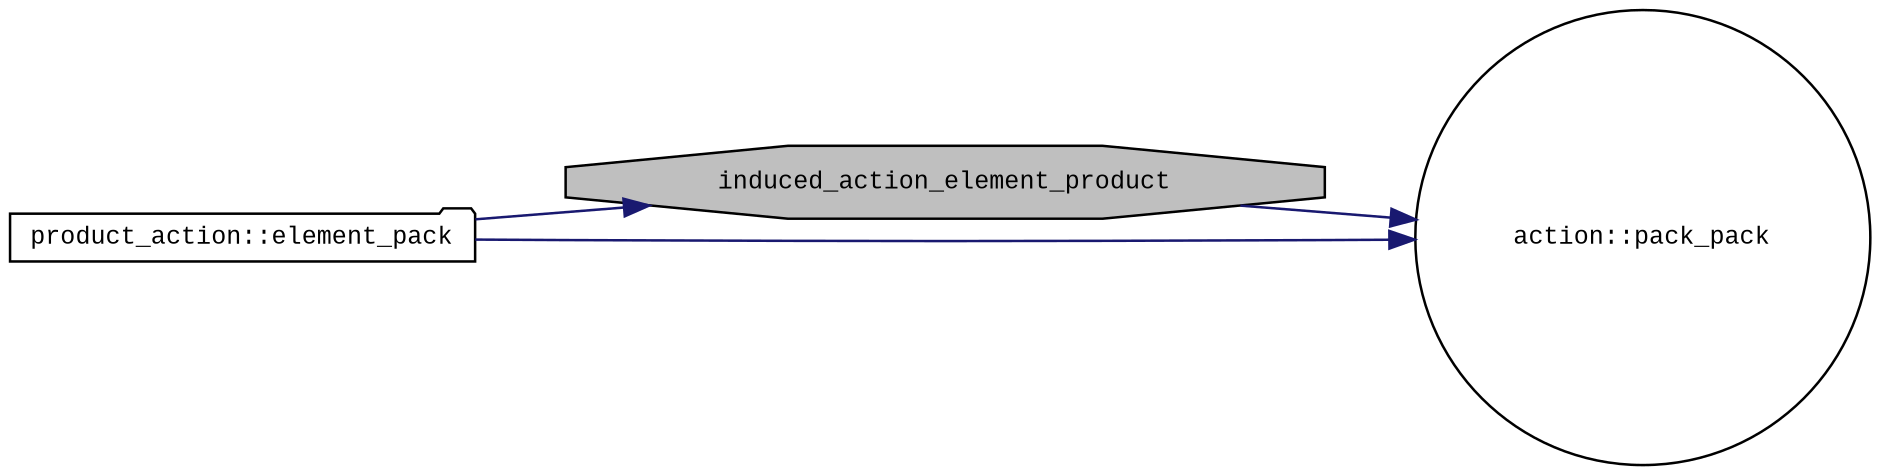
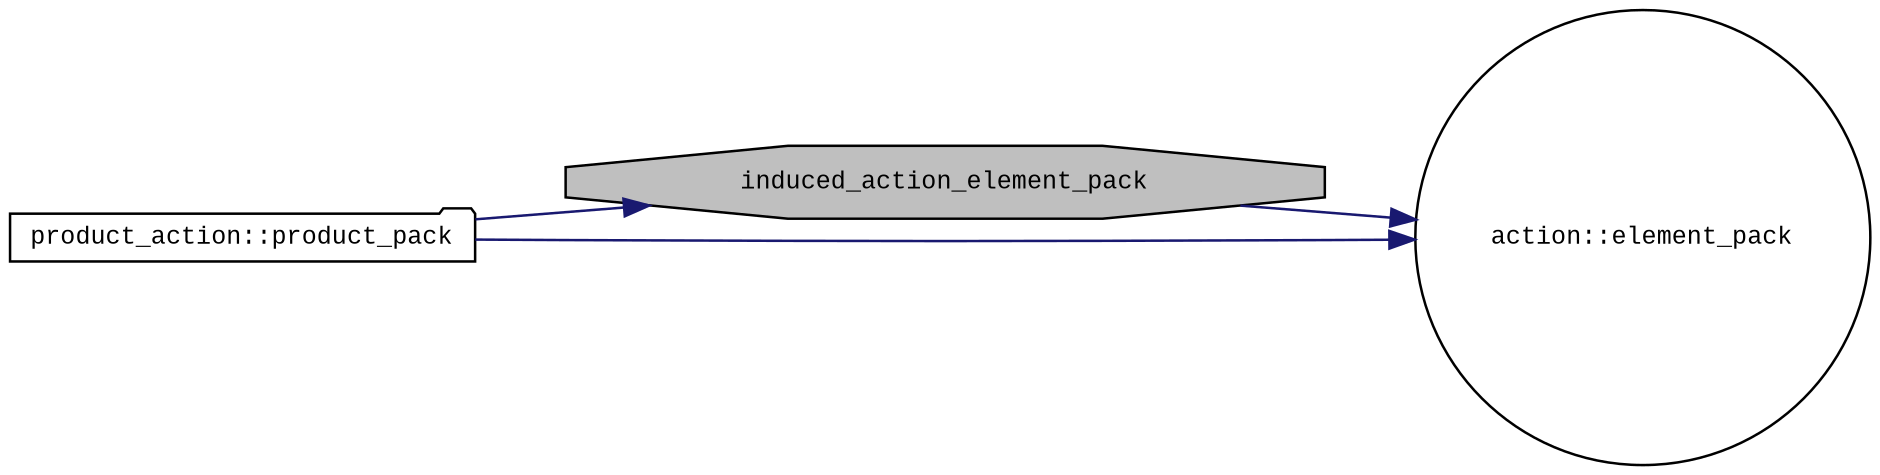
(945, 182) -> (945, 182)
(243, 238) -> (243, 238)
(1643, 238) -> (1643, 238)
